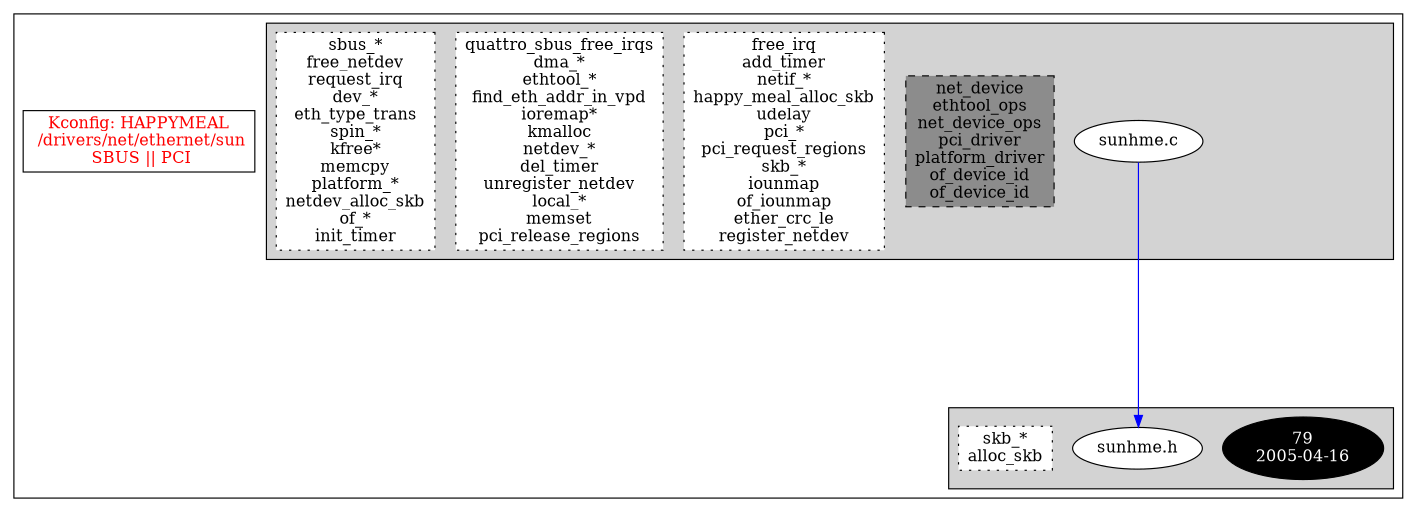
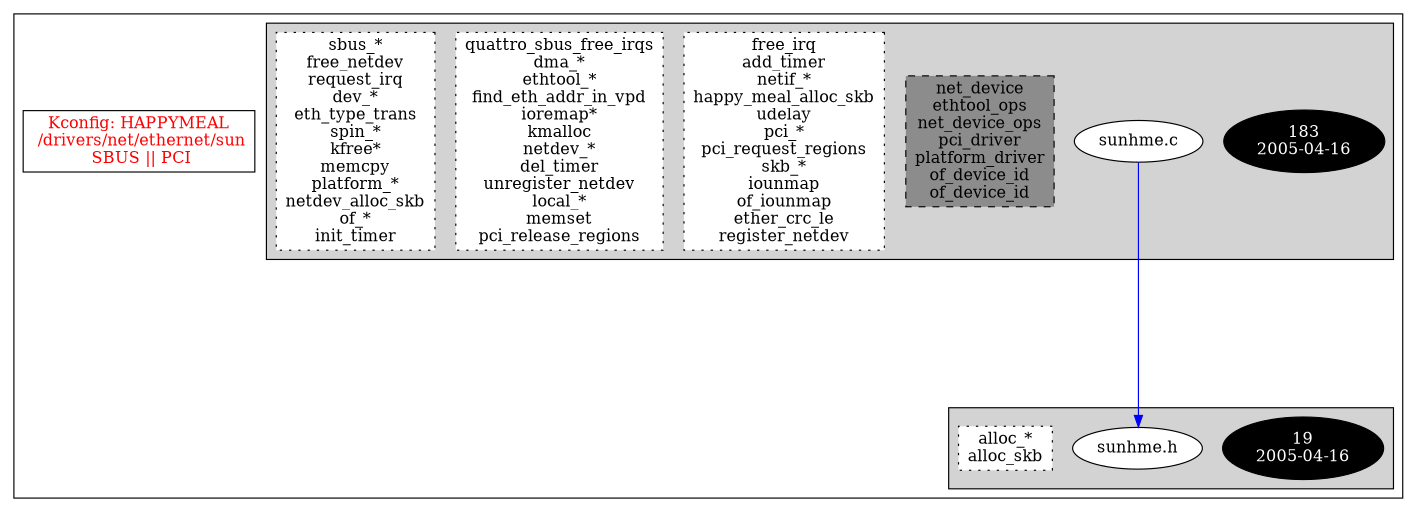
none -> (1304, 141)
(1005, 448) -> (1005, 448)
(1303, 448) -> (1303, 448)
